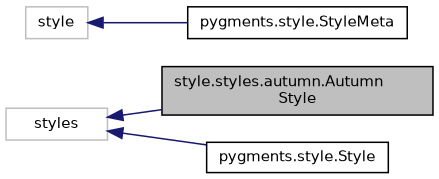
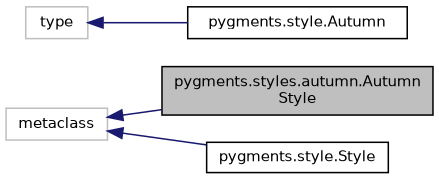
(57, 23) -> (57, 23)
(297, 23) -> (297, 23)
(297, 91) -> (297, 91)
(57, 124) -> (57, 124)
